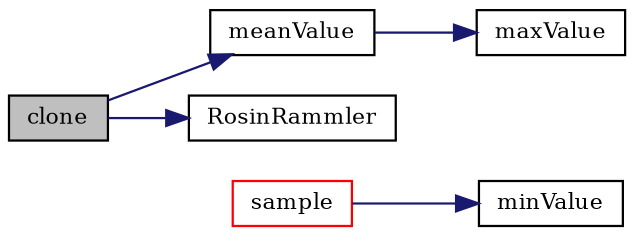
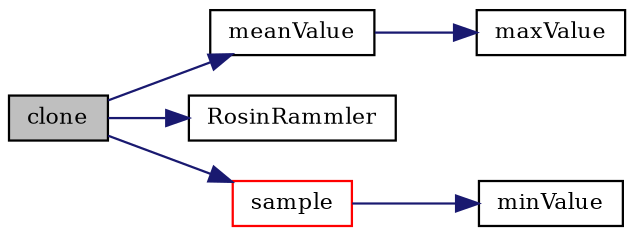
none -> (159, 155)
